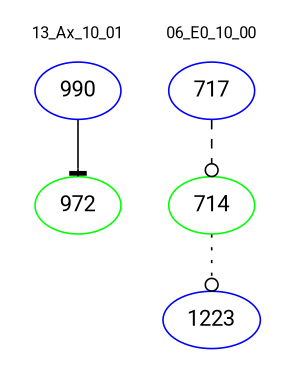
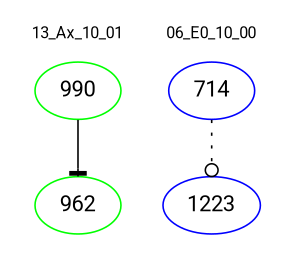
(78, 91) -> (78, 91)
(212, 91) -> none
(78, 205) -> (78, 205)
(212, 205) -> (212, 91)
